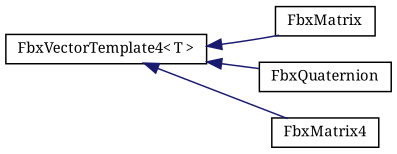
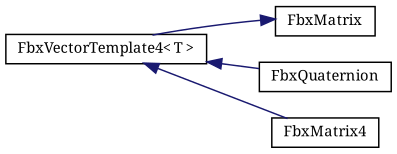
(251, 40) -> (206, 27)
